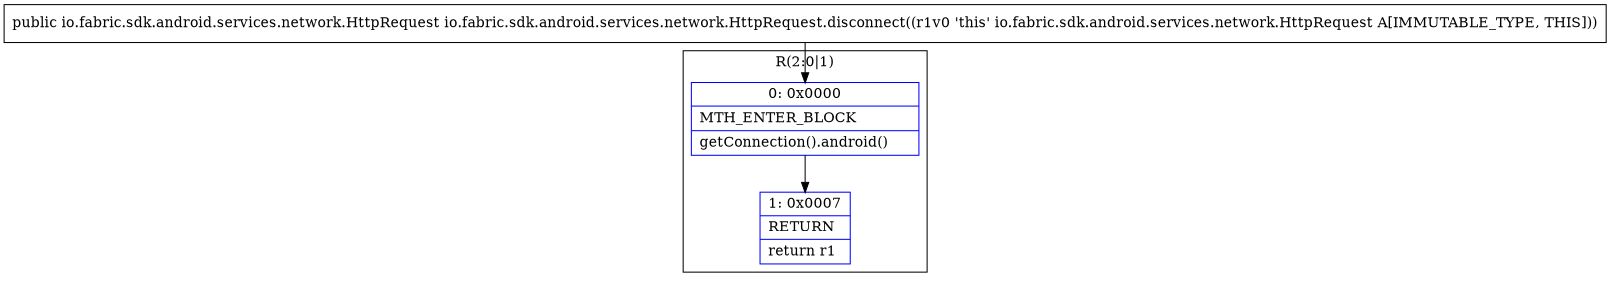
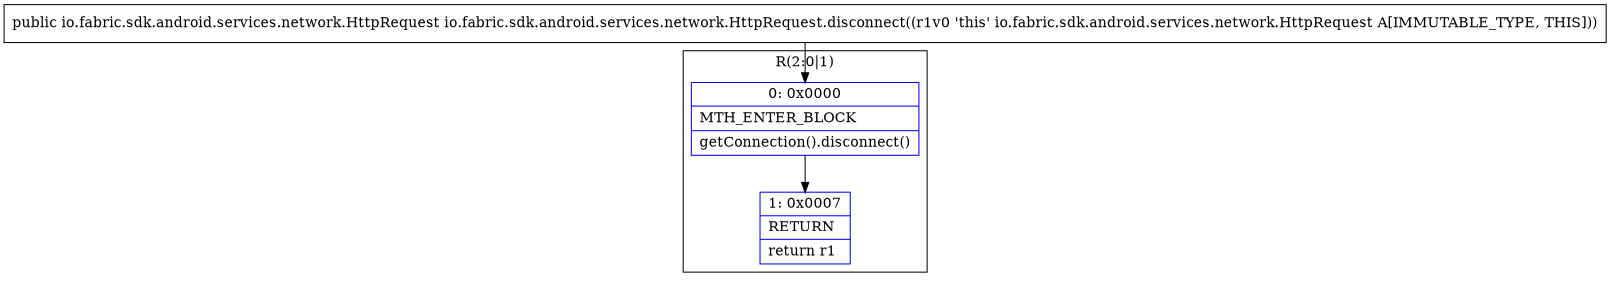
(794, 142) -> (805, 142)
